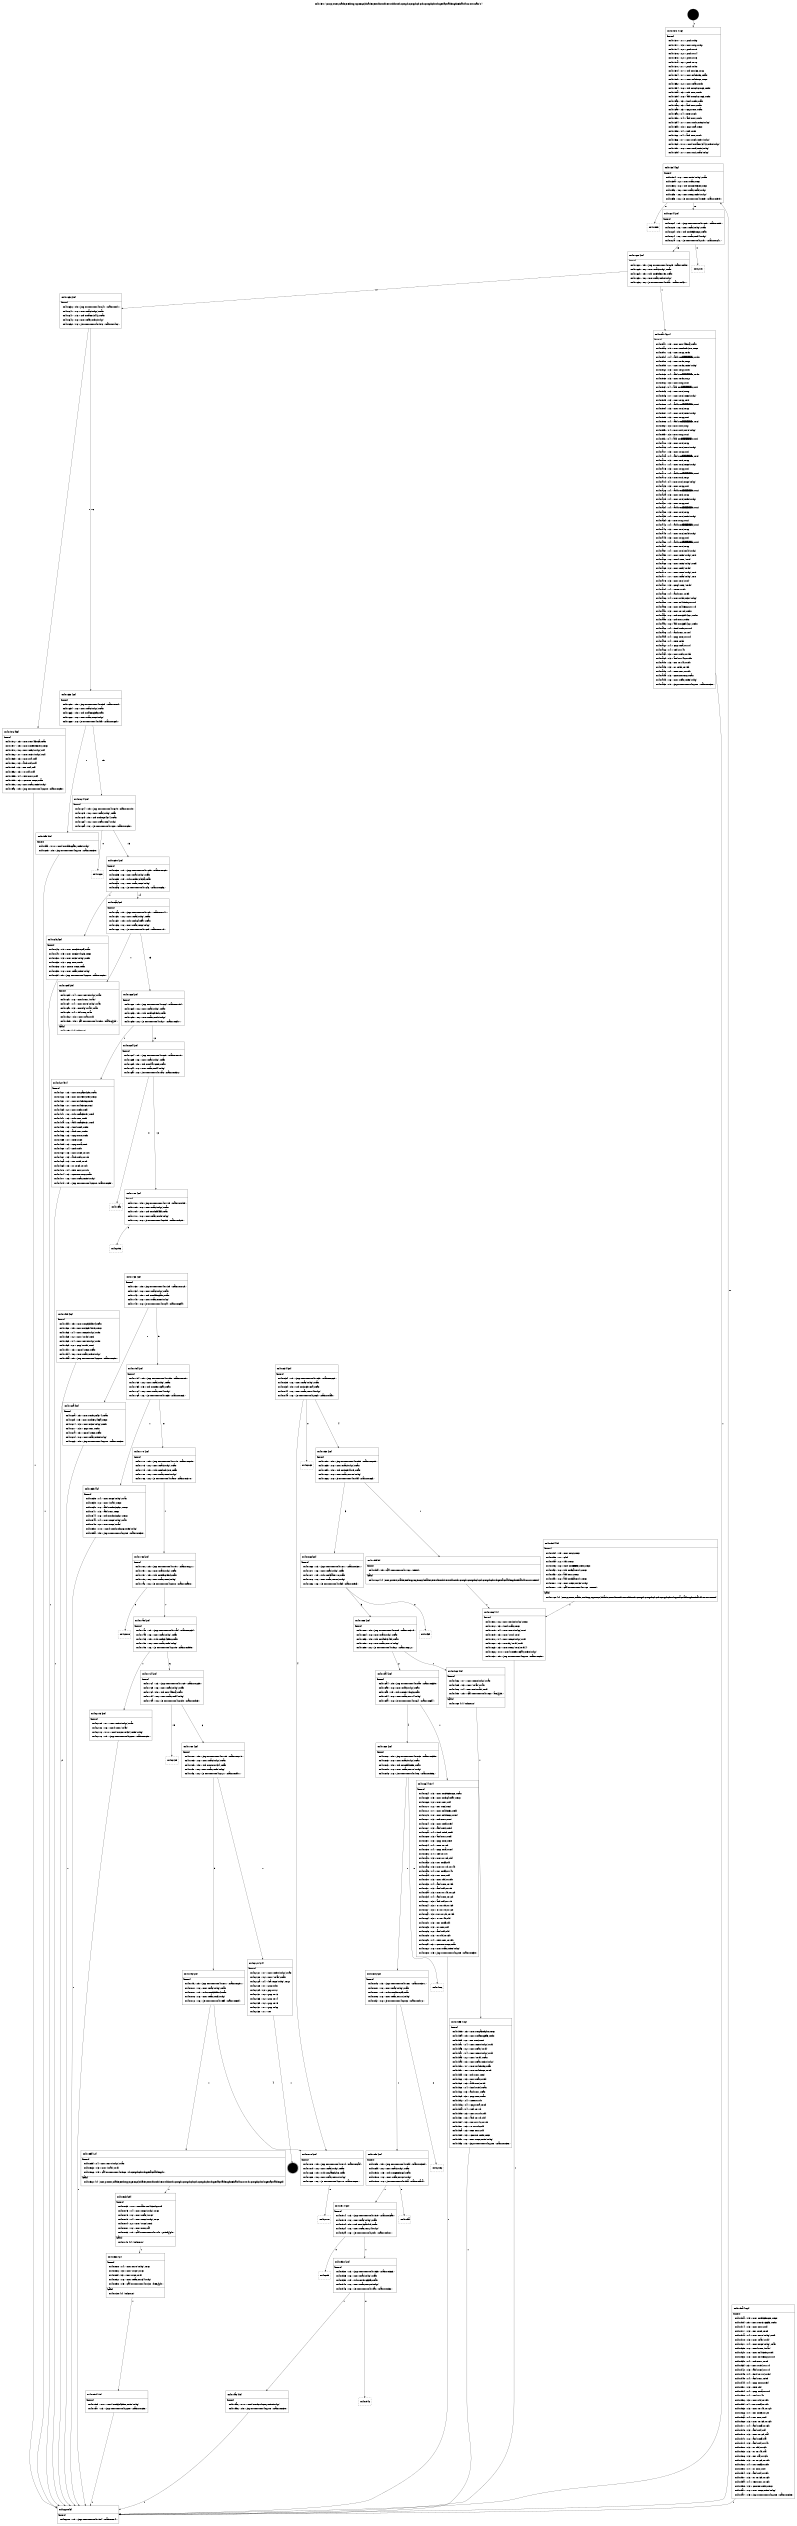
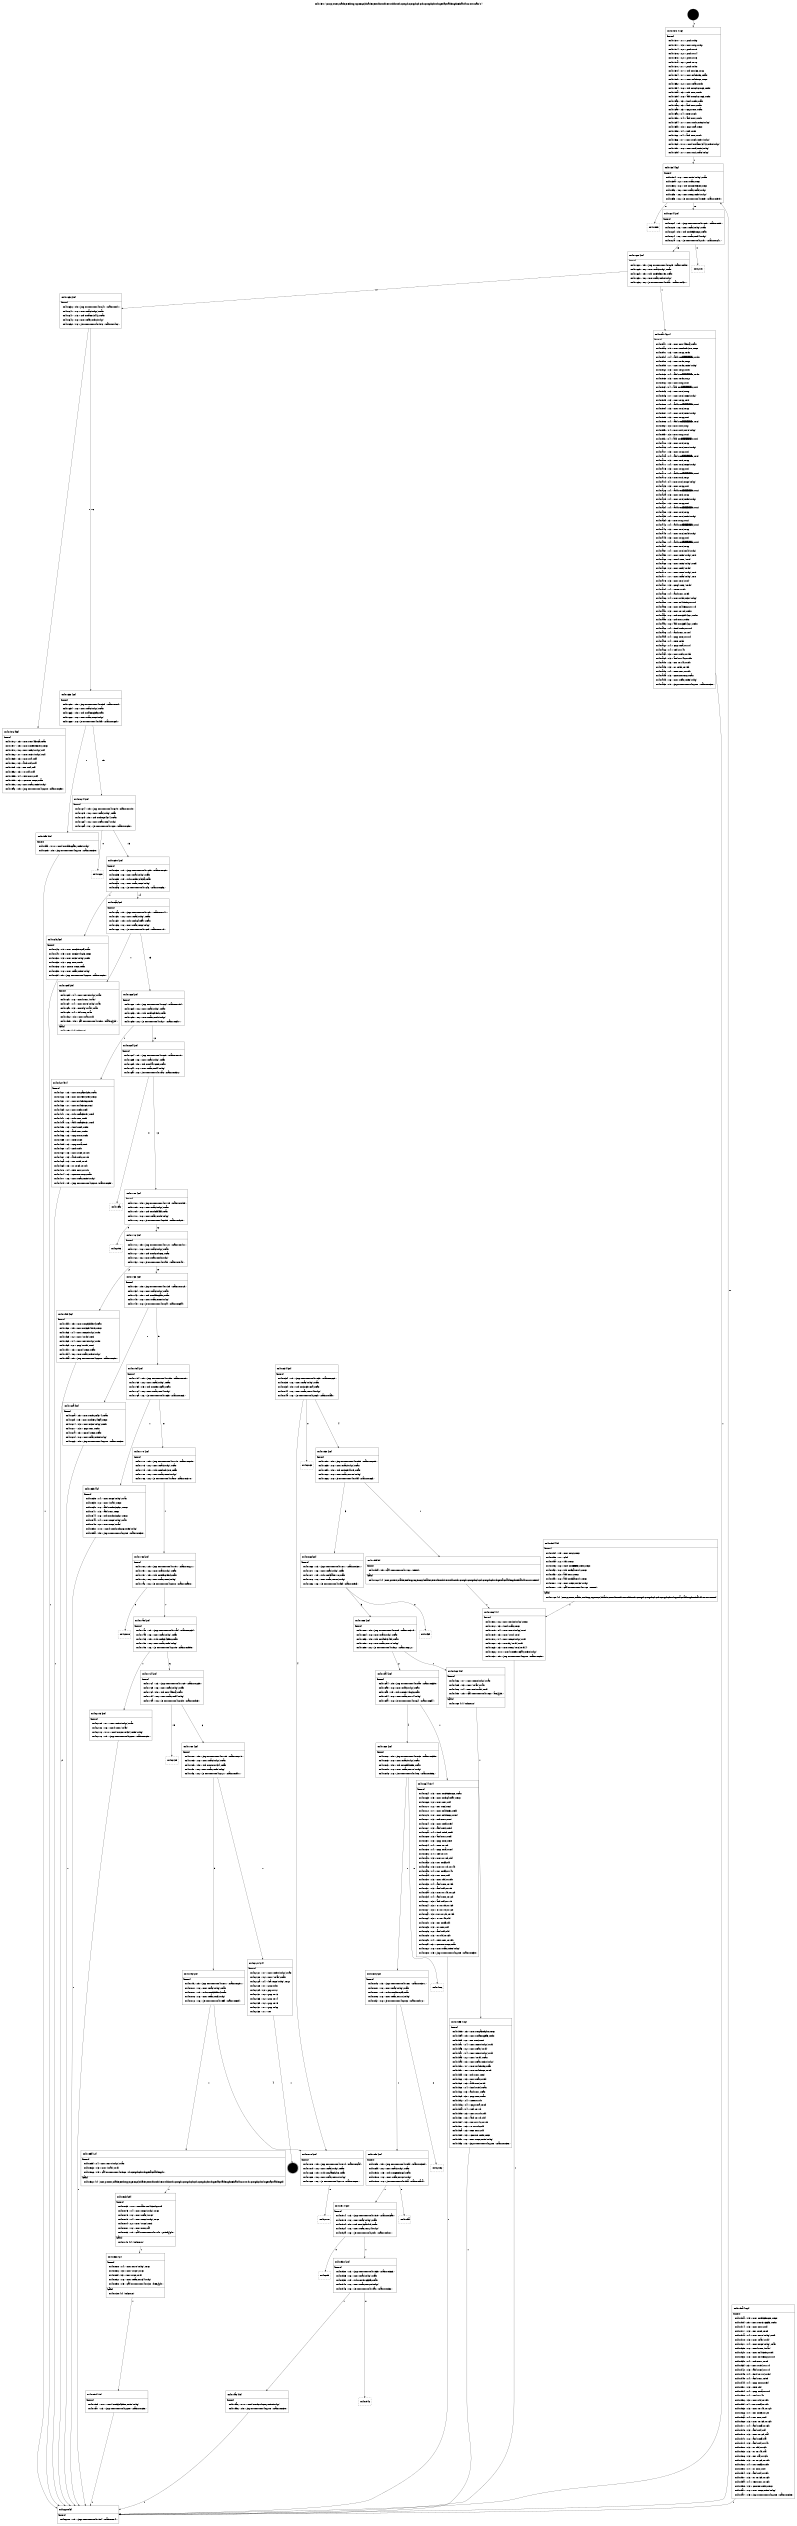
none -> (693, 159)
none -> (156, 1249)
(34, 1655) -> none
